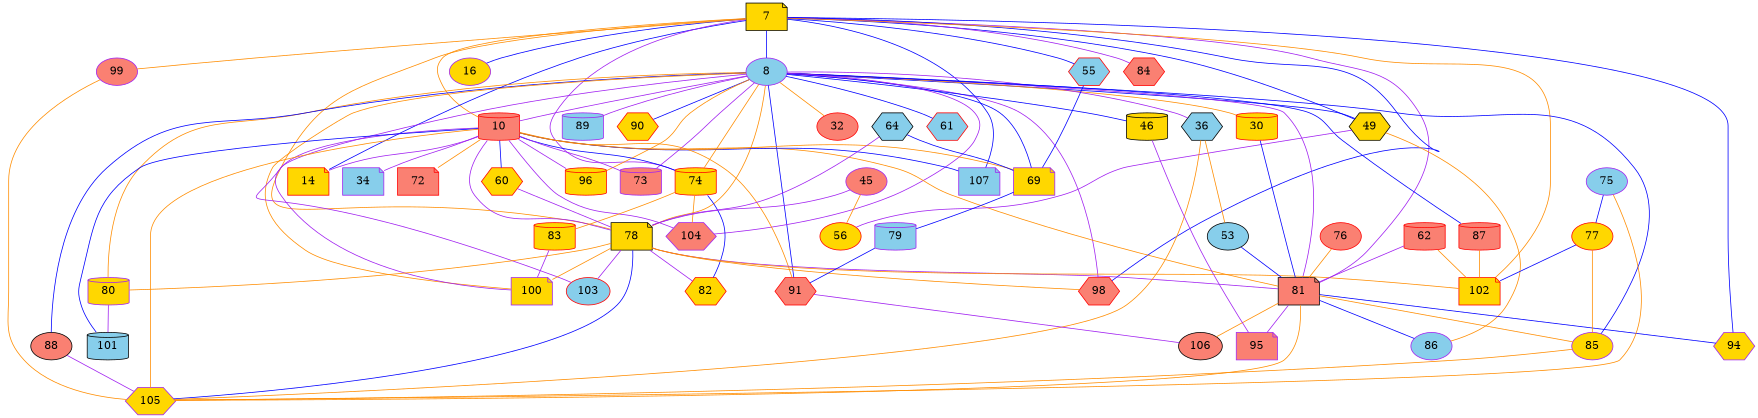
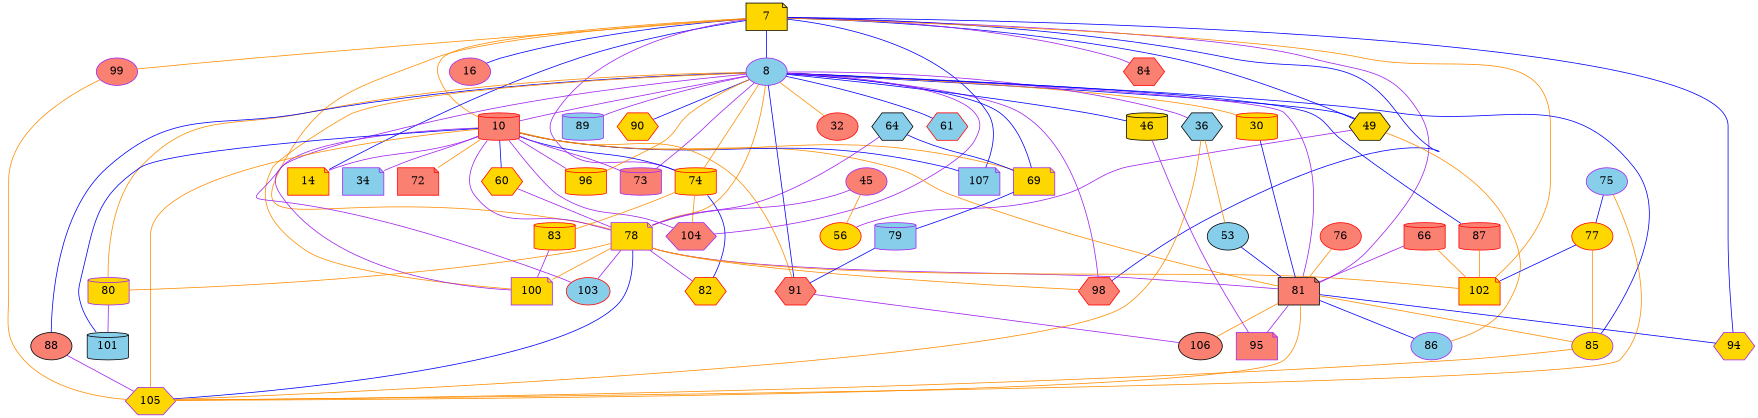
(470, 72) -> (470, 72)
(1089, 72) -> none
(632, 236) -> (632, 236)
(1425, 236) -> (1425, 236)
